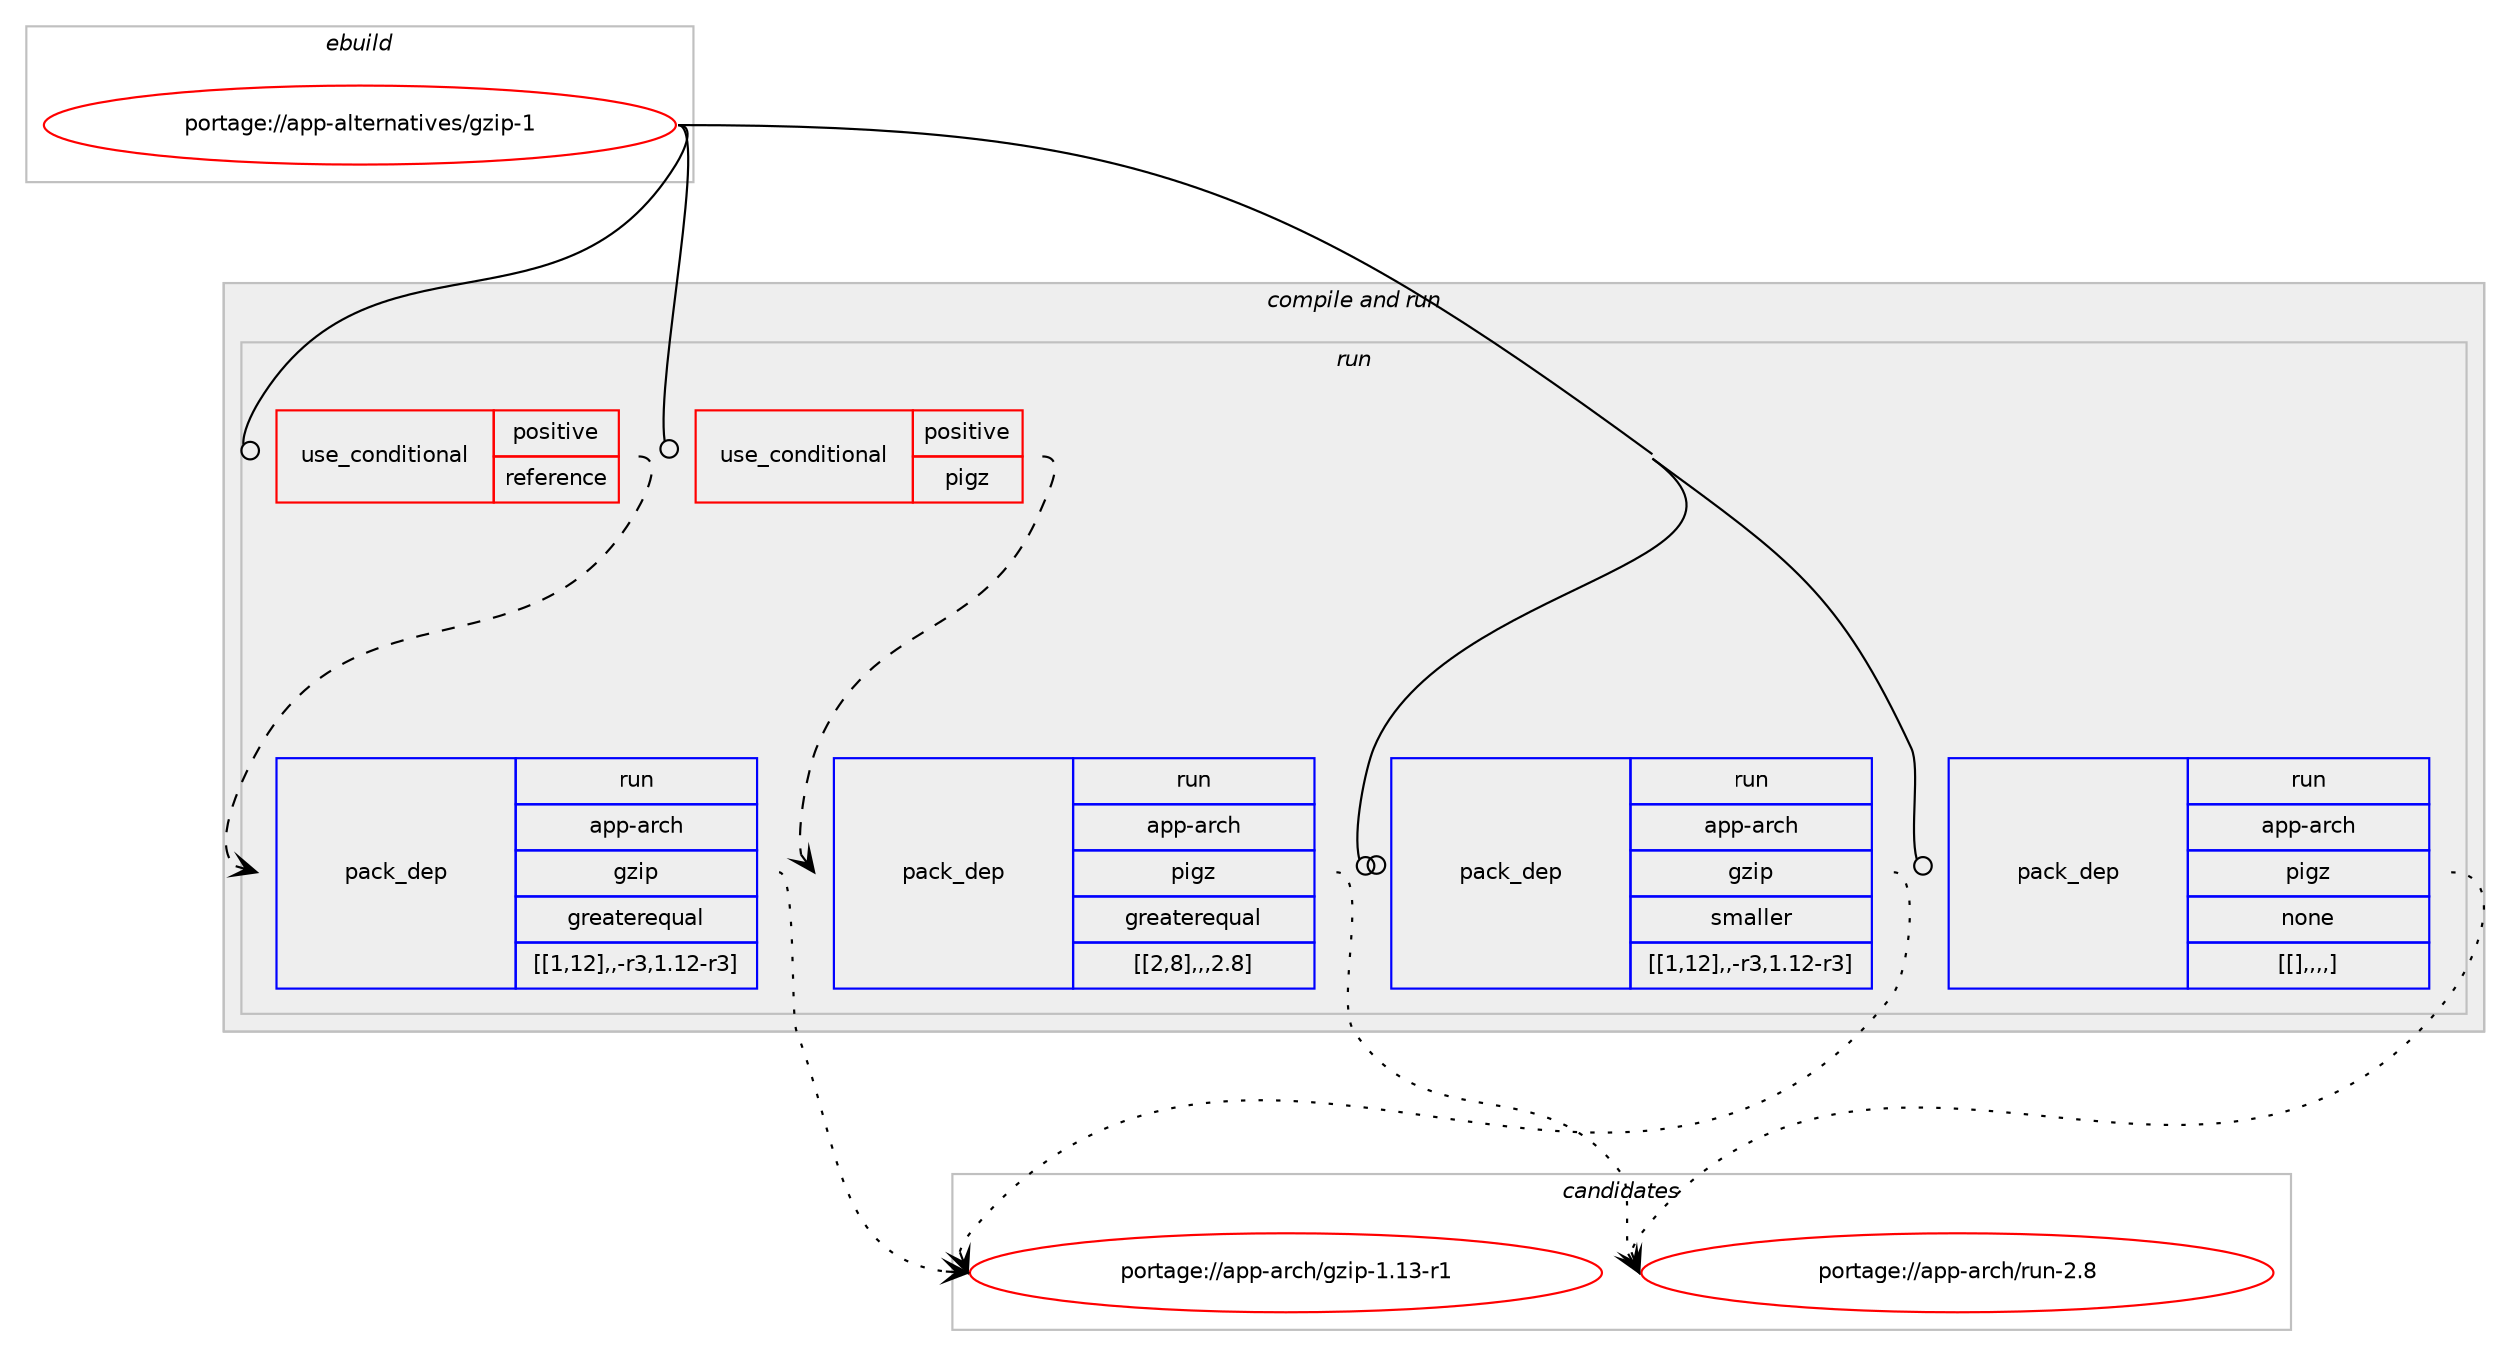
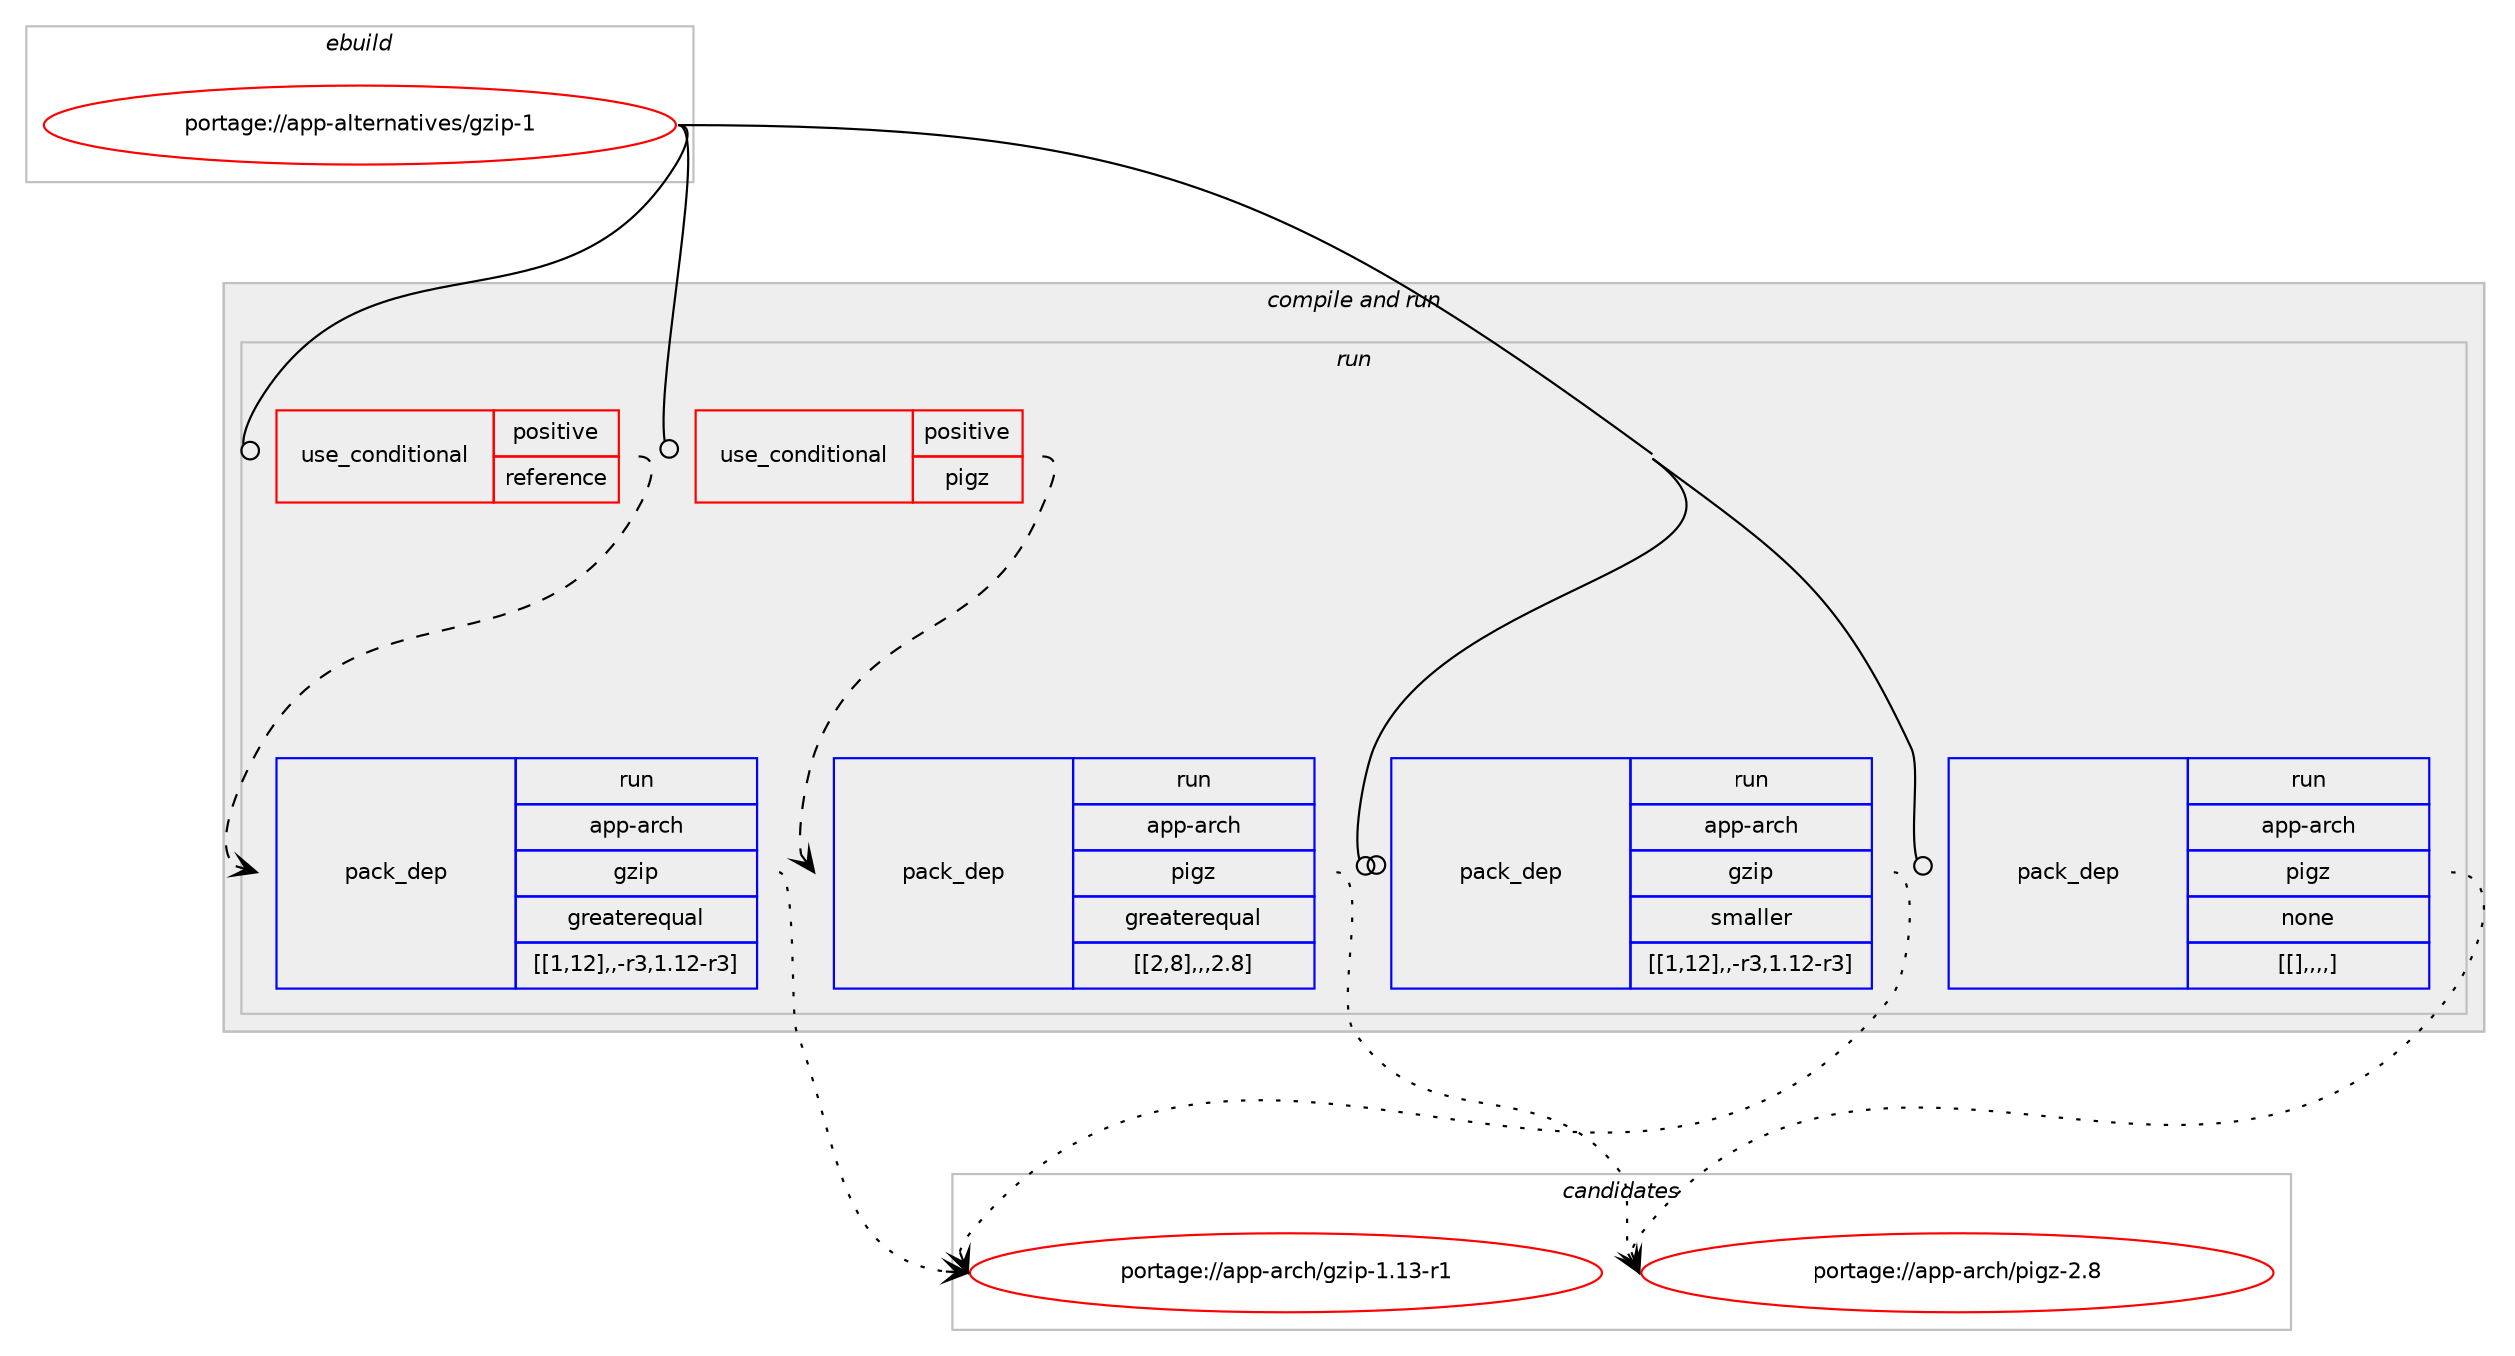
(1957, 1273) -> (1957, 1273)
